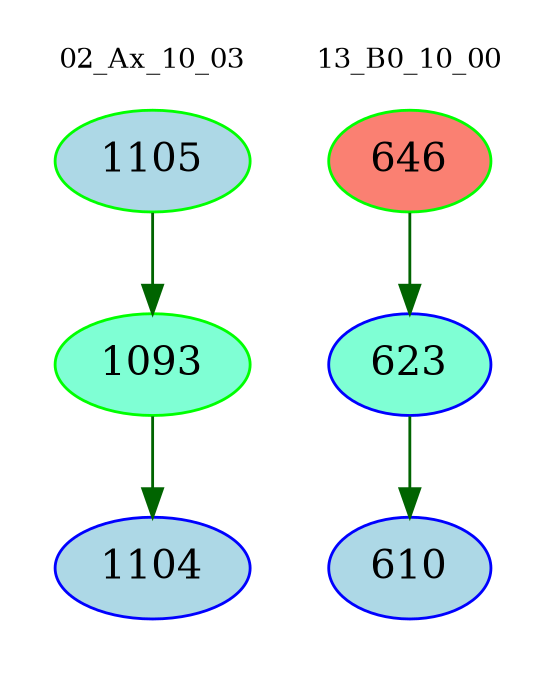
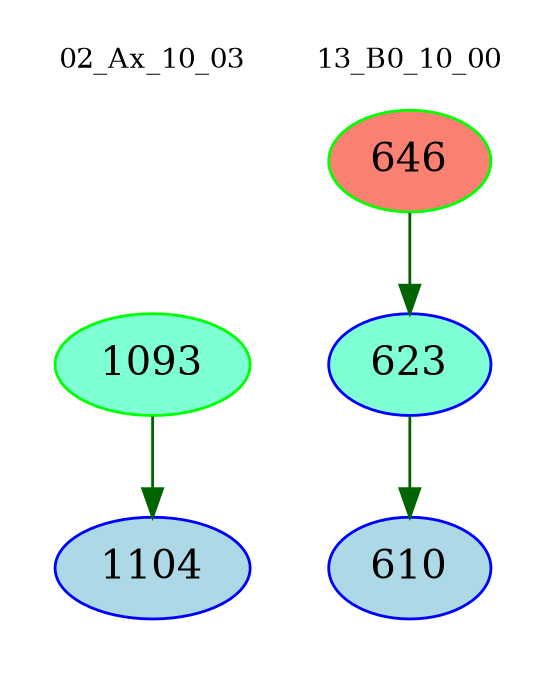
(153, 161) -> none
